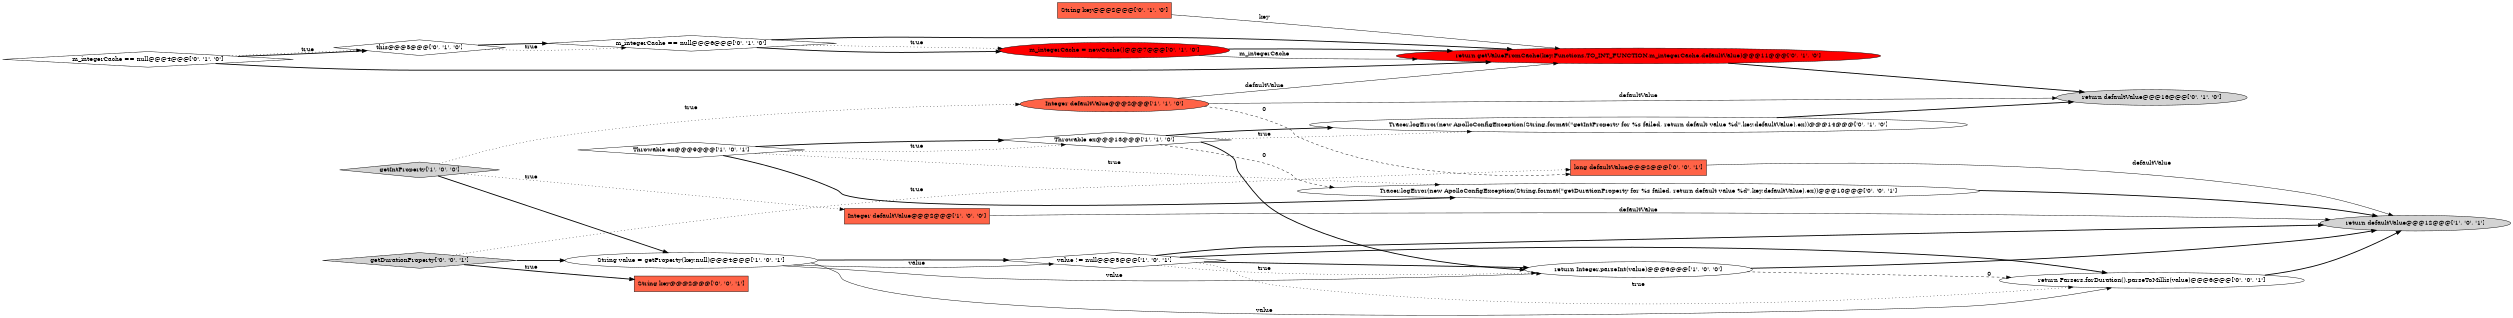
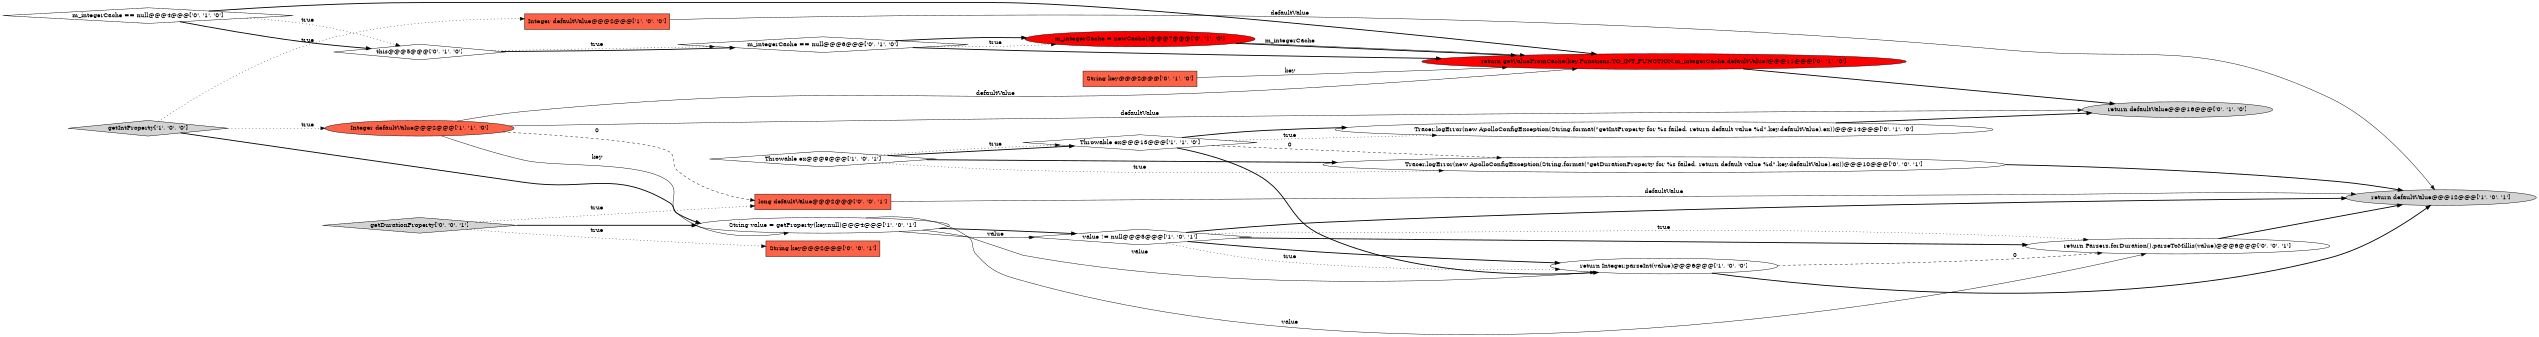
none -> (628, 169)
(547, 272) -> (614, 239)
